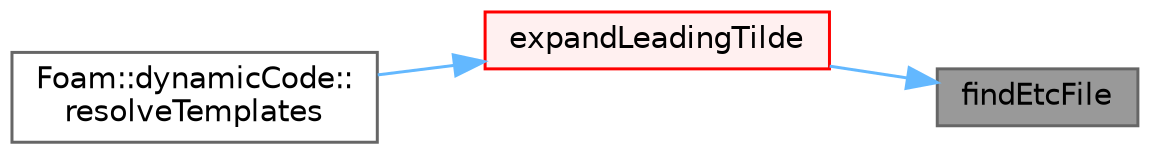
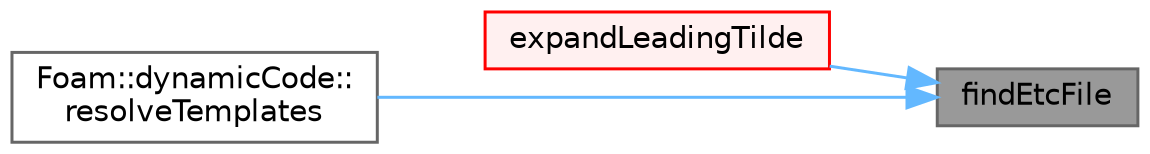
(416, 70) -> (642, 97)
